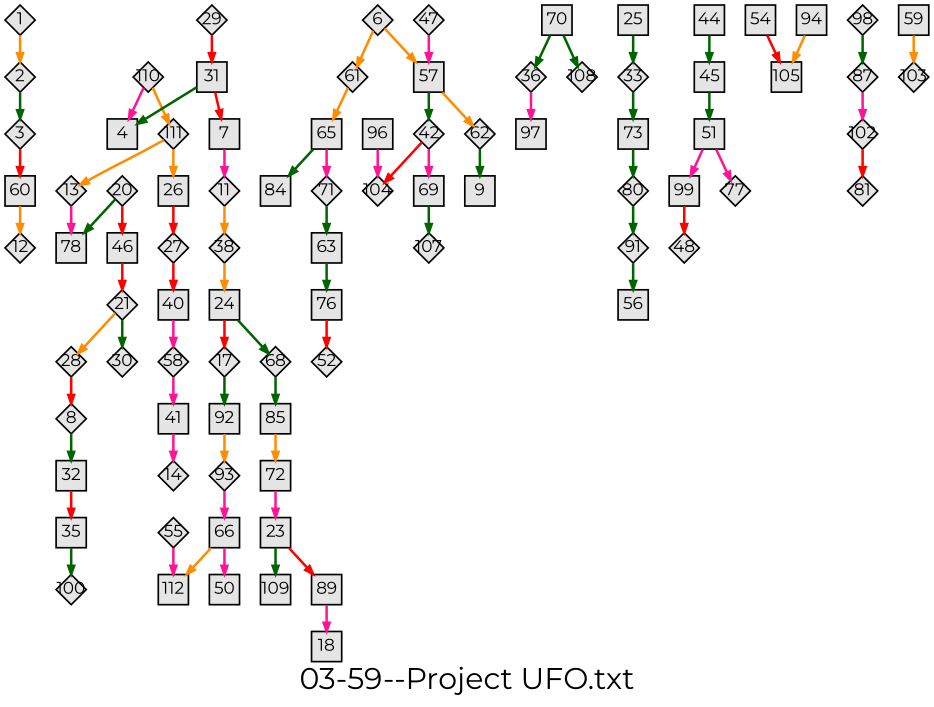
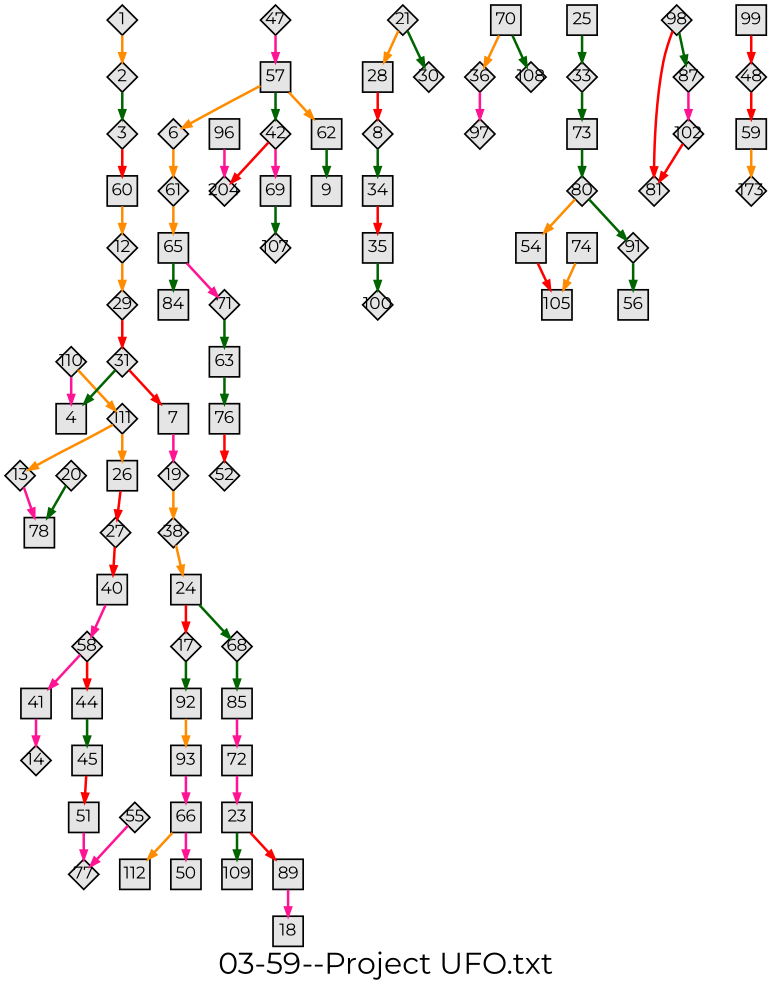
(812, 20) -> (582, 248)
(397, 42) -> (225, 104)
(545, 47) -> (494, 47)
(212, 77) -> (122, 362)
(914, 77) -> (751, 191)
none -> (658, 98)
(709, 101) -> (86, 785)
none -> (751, 101)
(480, 134) -> (327, 134)
(531, 134) -> (480, 134)
(699, 158) -> none
(224, 191) -> (173, 476)
(378, 191) -> (224, 191)
none -> (563, 213)
(122, 248) -> none
none -> (122, 272)
(71, 362) -> (378, 77)
(276, 443) -> (237, 728)
(71, 476) -> (378, 191)
(224, 476) -> (186, 760)
(173, 557) -> (112, 843)
none -> (87, 671)
